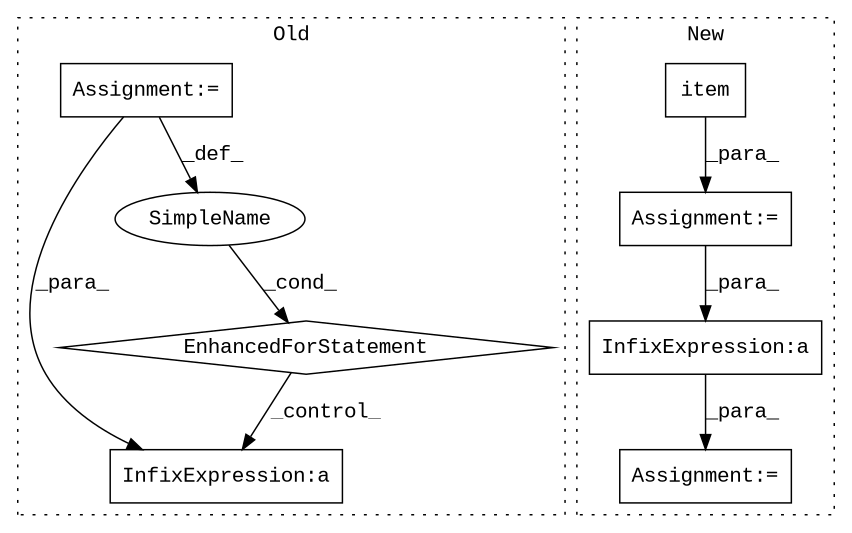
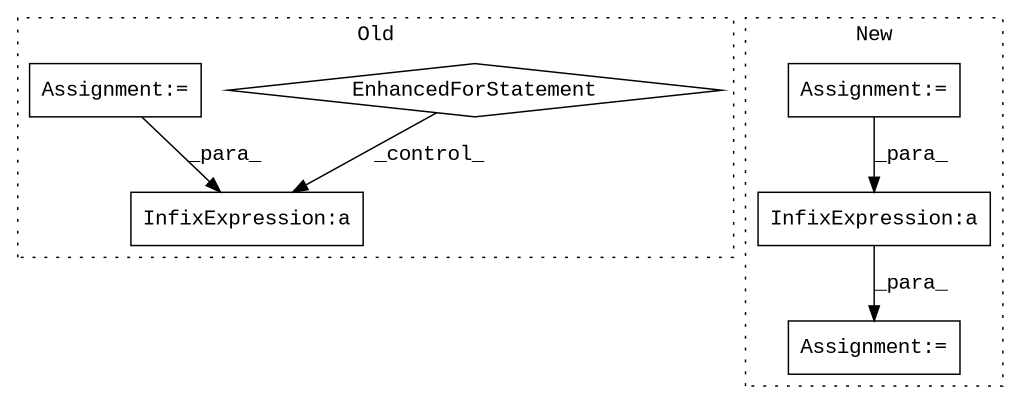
(706, 90) -> none
(210, 219) -> none
